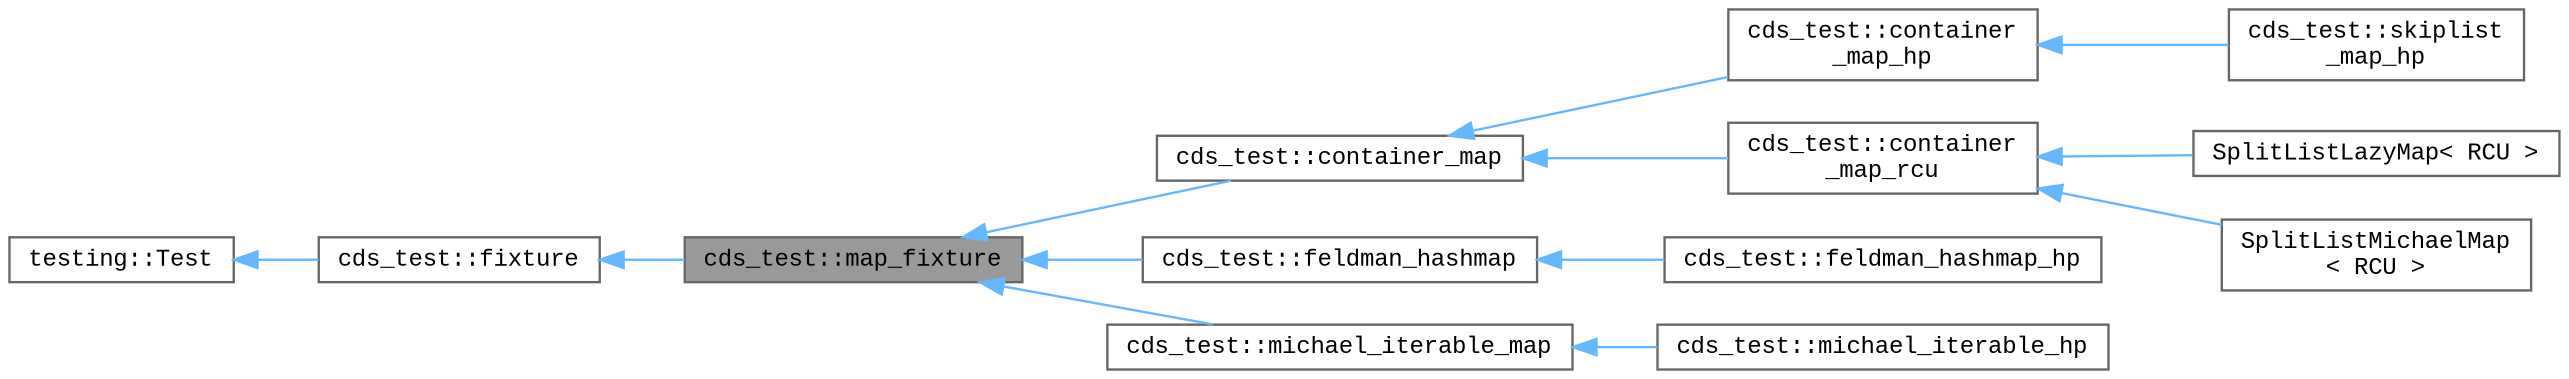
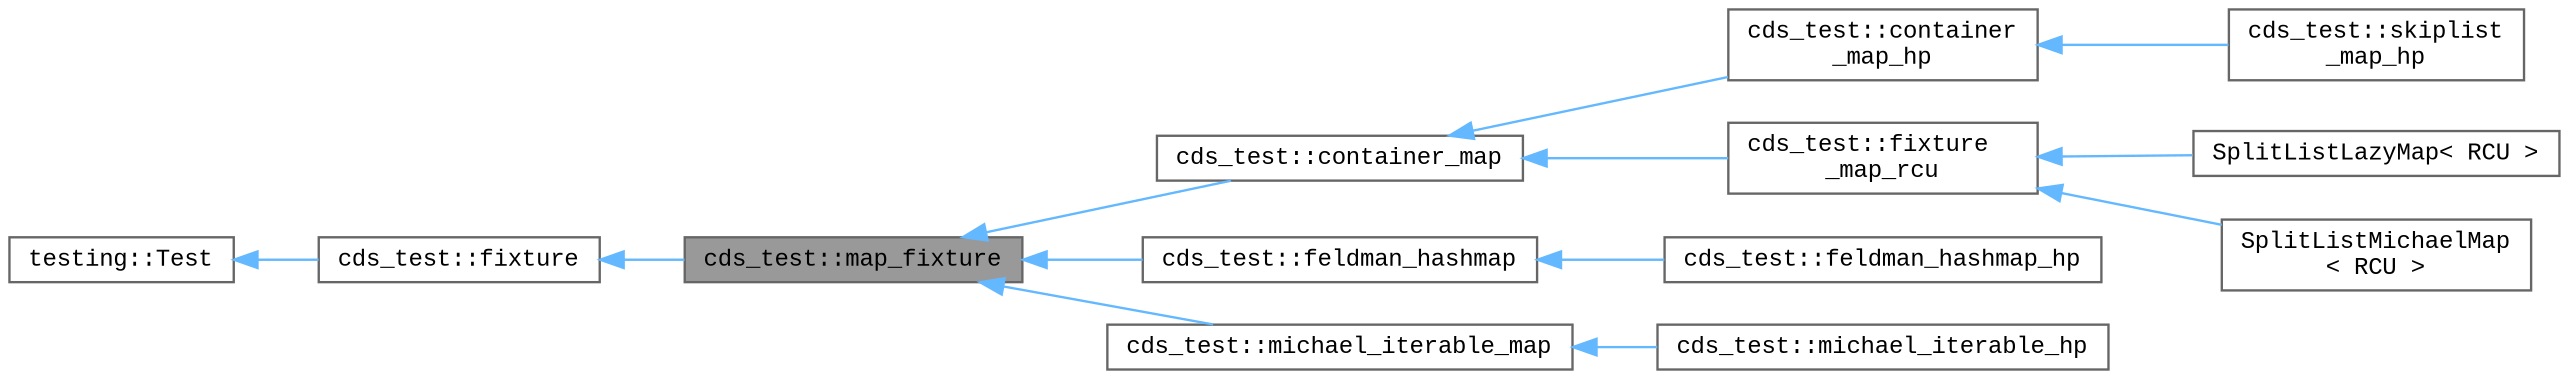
(1883, 158) -> (1883, 158)
